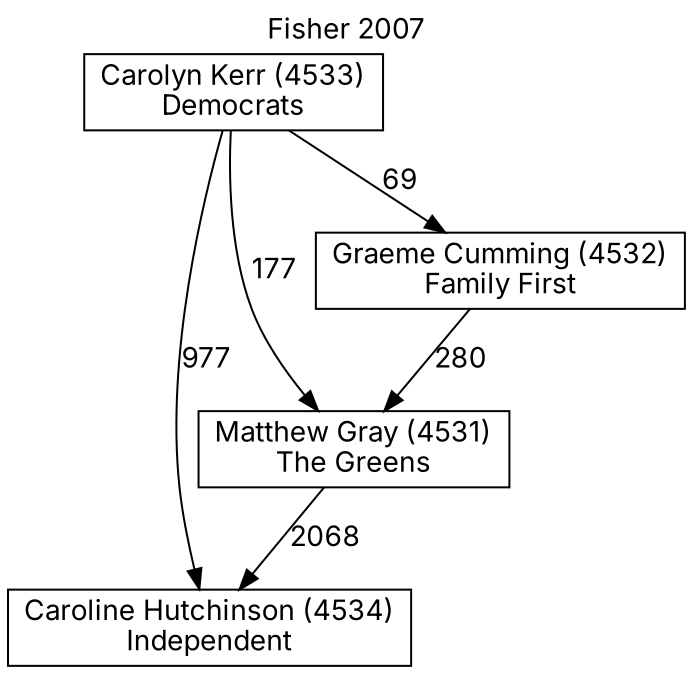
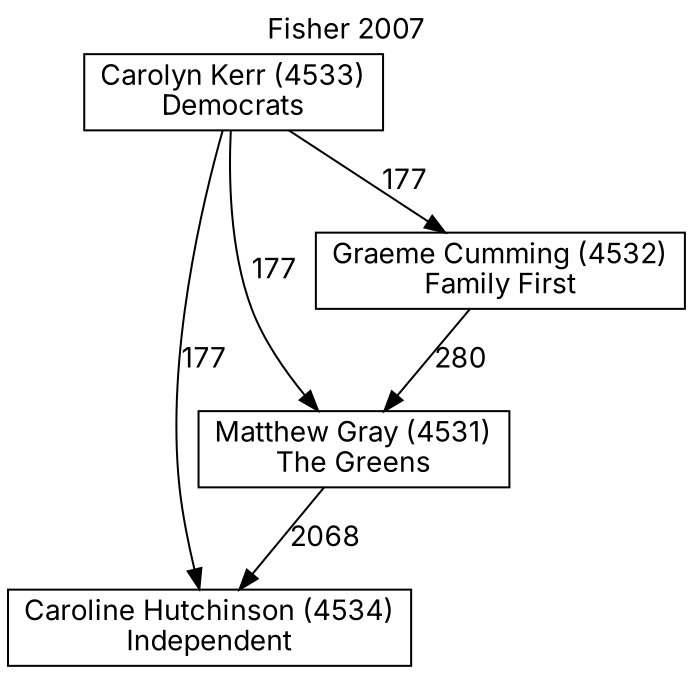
(401, 182) -> (405, 182)
(207, 360) -> (205, 360)
